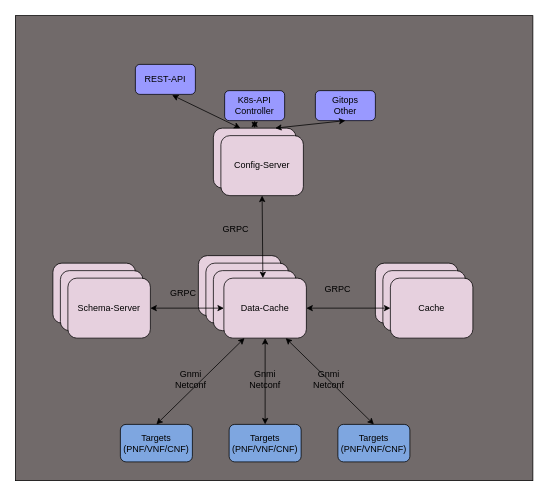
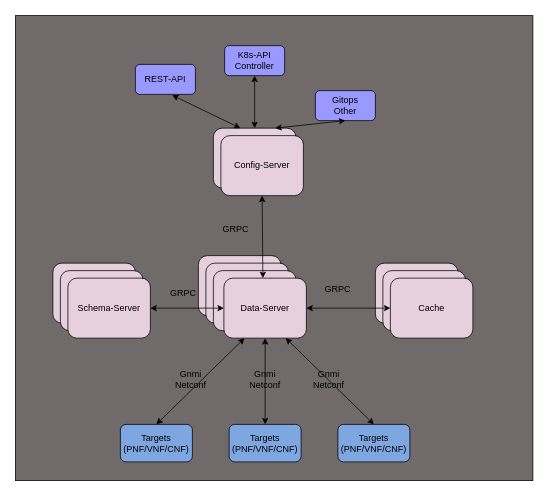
(255, 105) -> (255, 60)
(265, 308) -> (265, 308)
